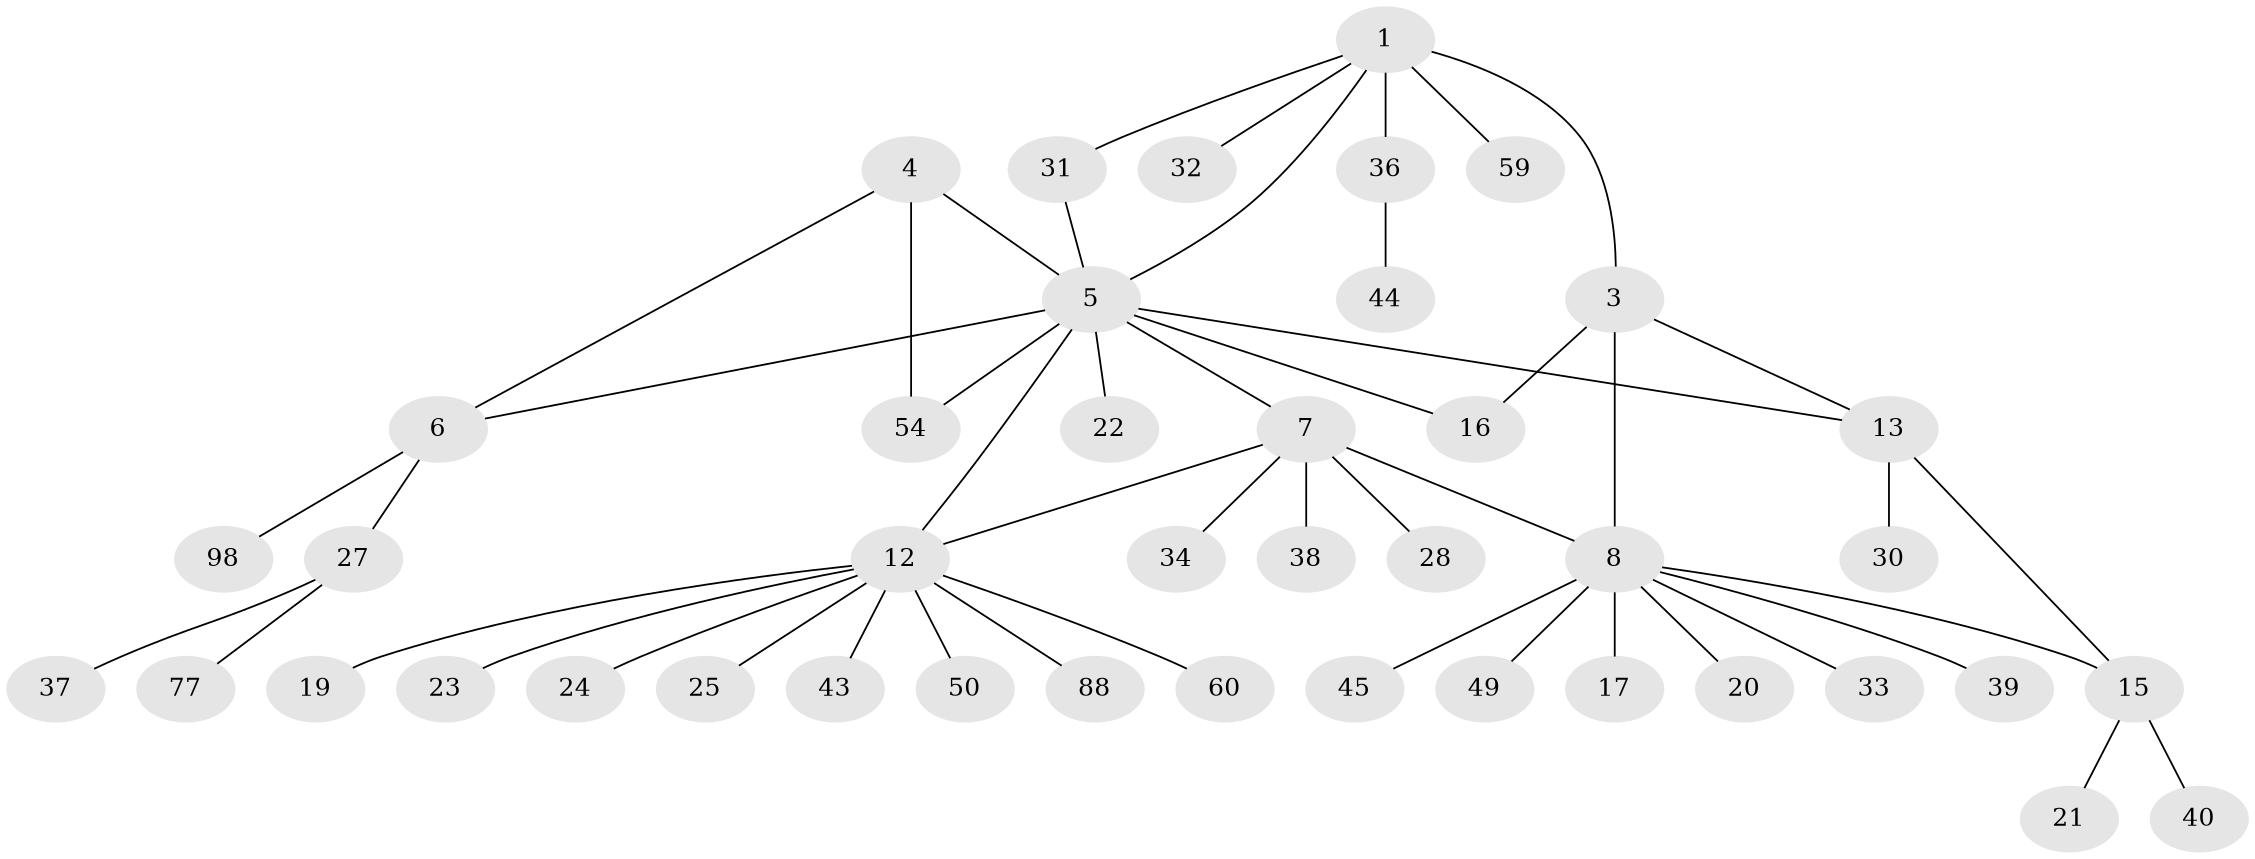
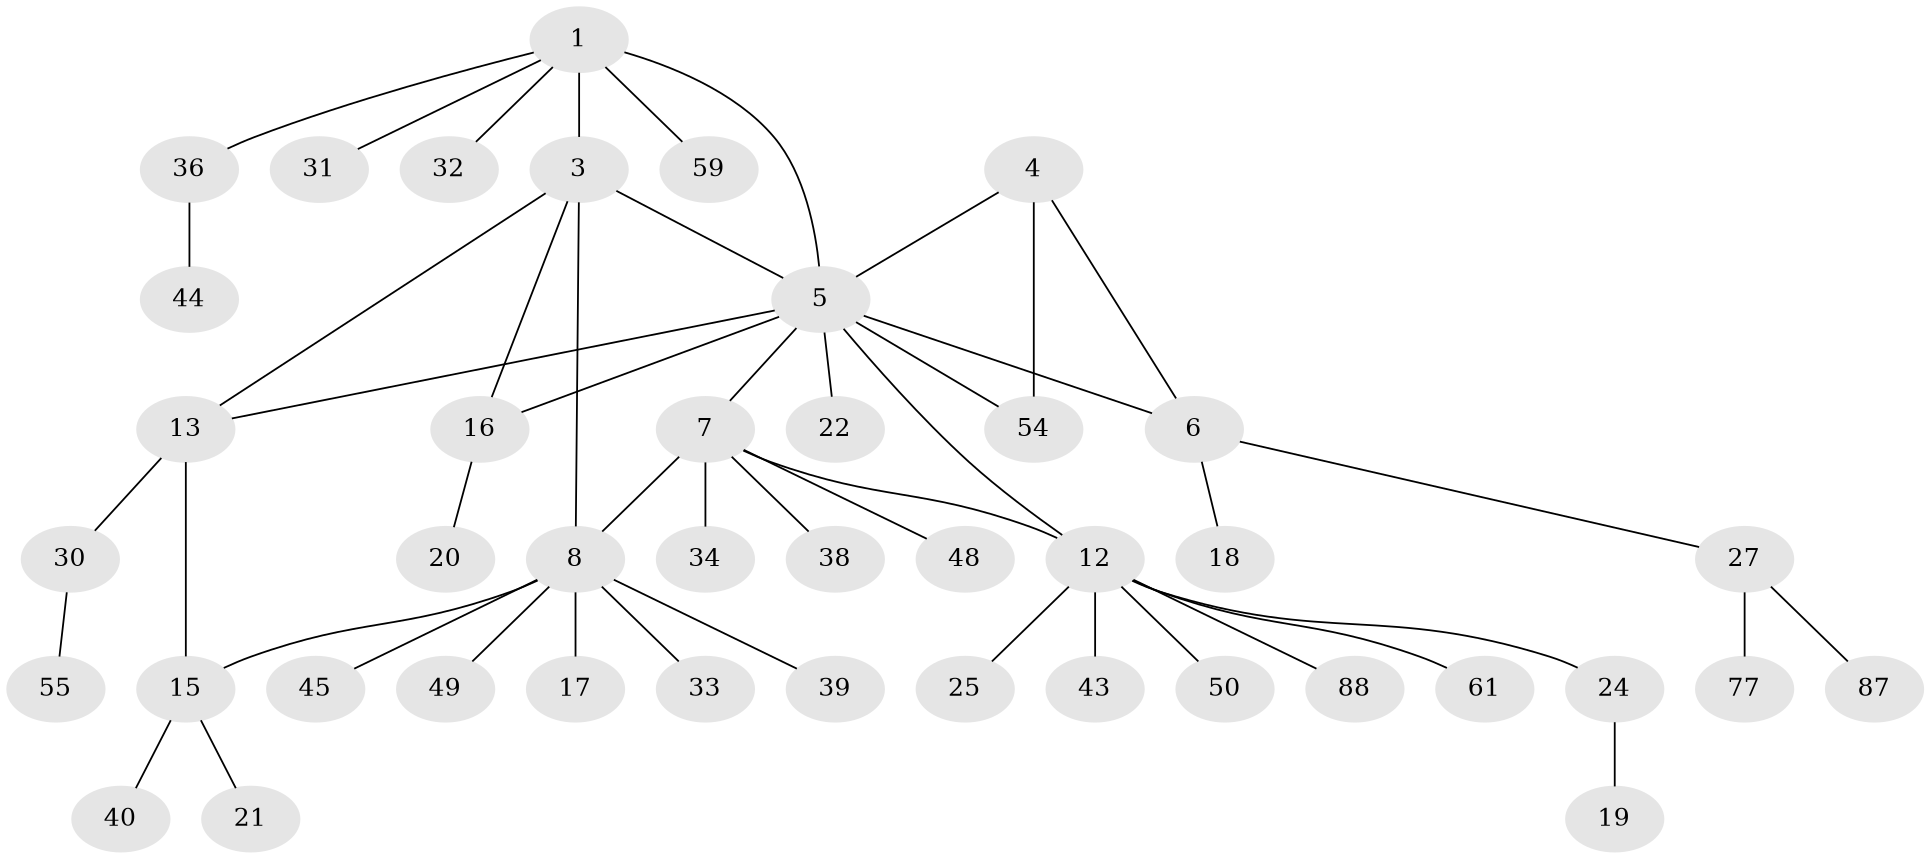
(1074, 235) -> (700, 234)
(224, 559) -> (1225, 559)
(1436, 559) -> (965, 559)
(599, 603) -> (1615, 754)
(1679, 624) -> (463, 494)
none -> (56, 689)
(56, 689) -> (1875, 689)
(446, 689) -> none
(1225, 689) -> (1485, 689)
